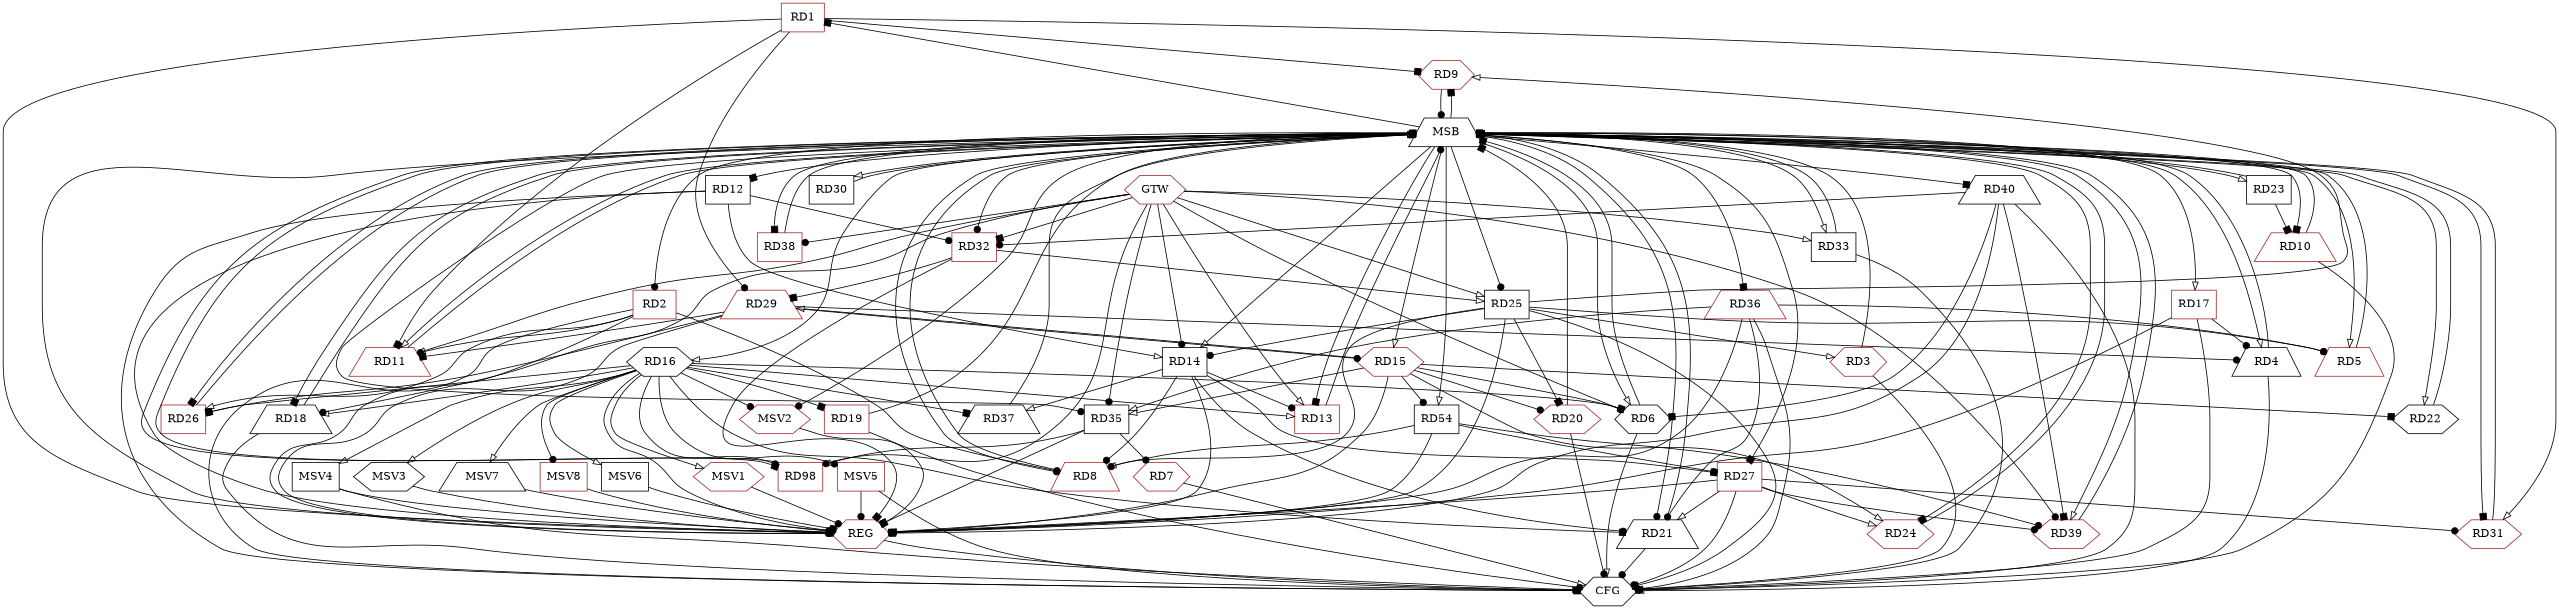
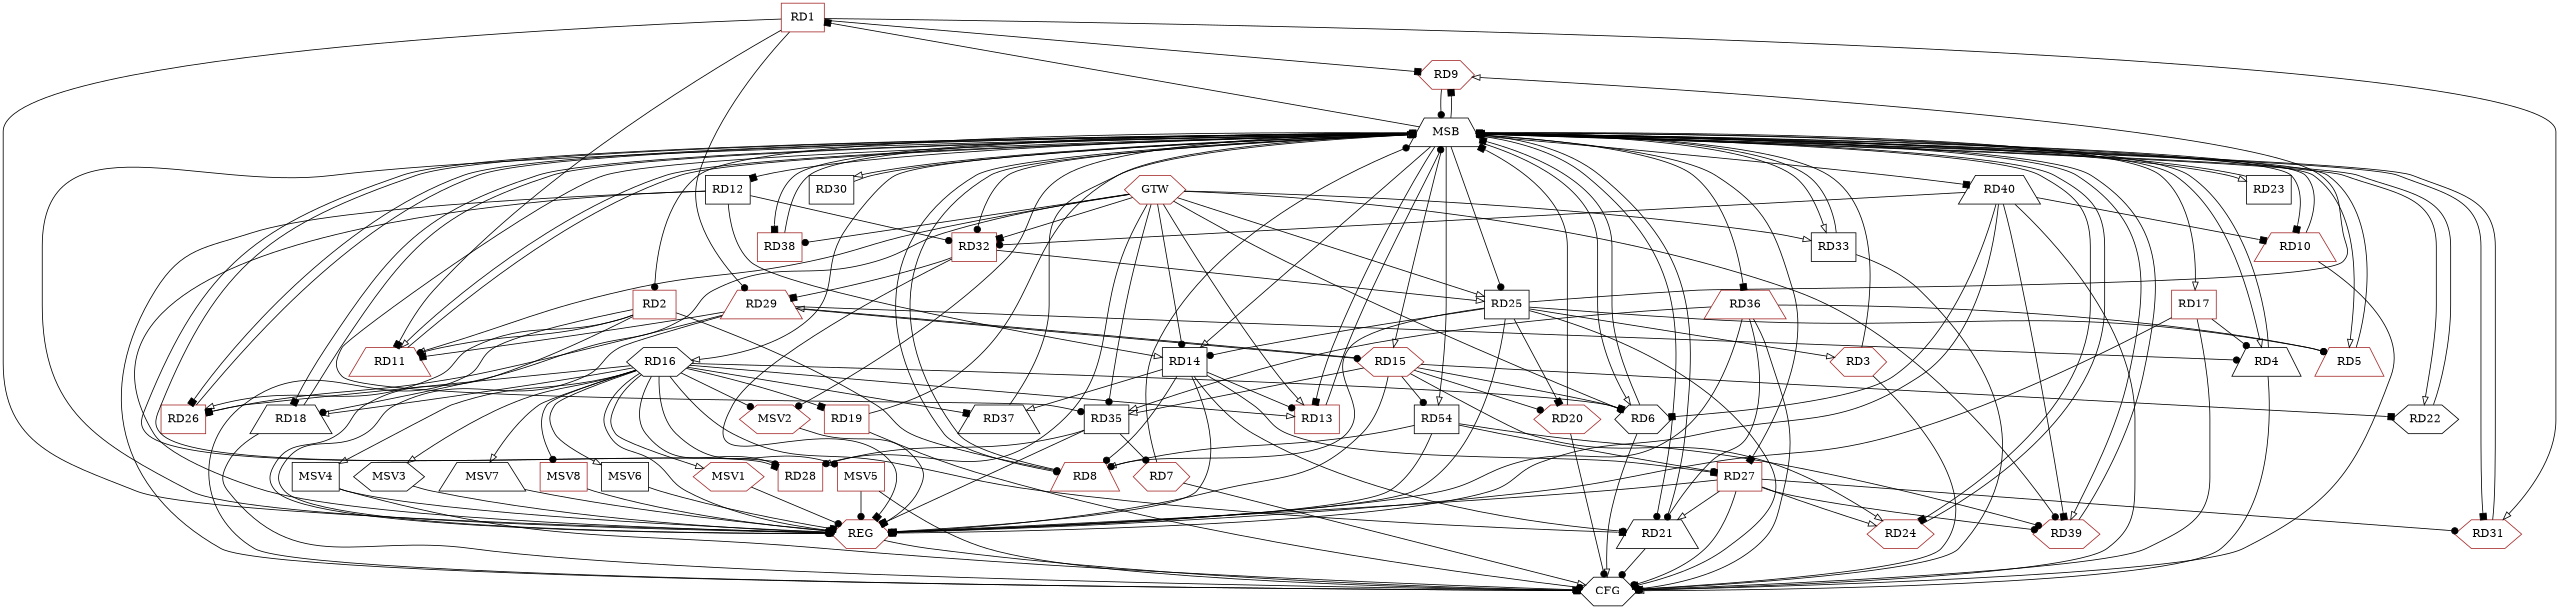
(2280, 215) -> (2147, 218)
none -> (1217, 265)
(800, 477) -> (800, 477)
